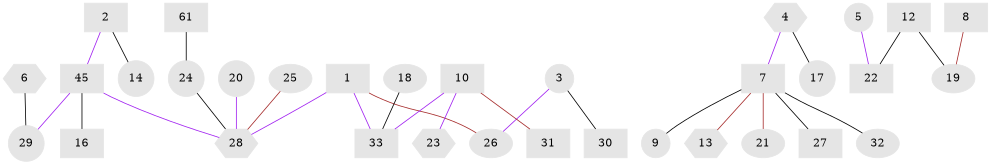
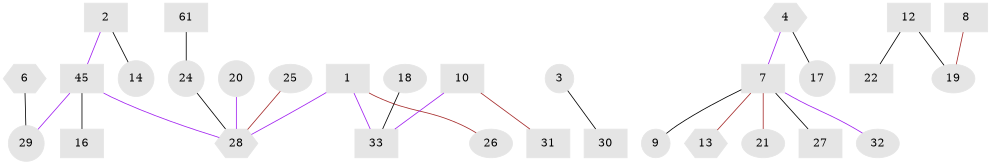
(859, 18) -> none
(526, 110) -> none
(824, 113) -> (824, 113)
(434, 143) -> none
